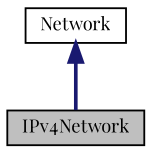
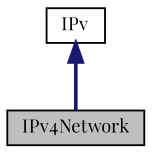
(76, 26) -> (76, 26)
